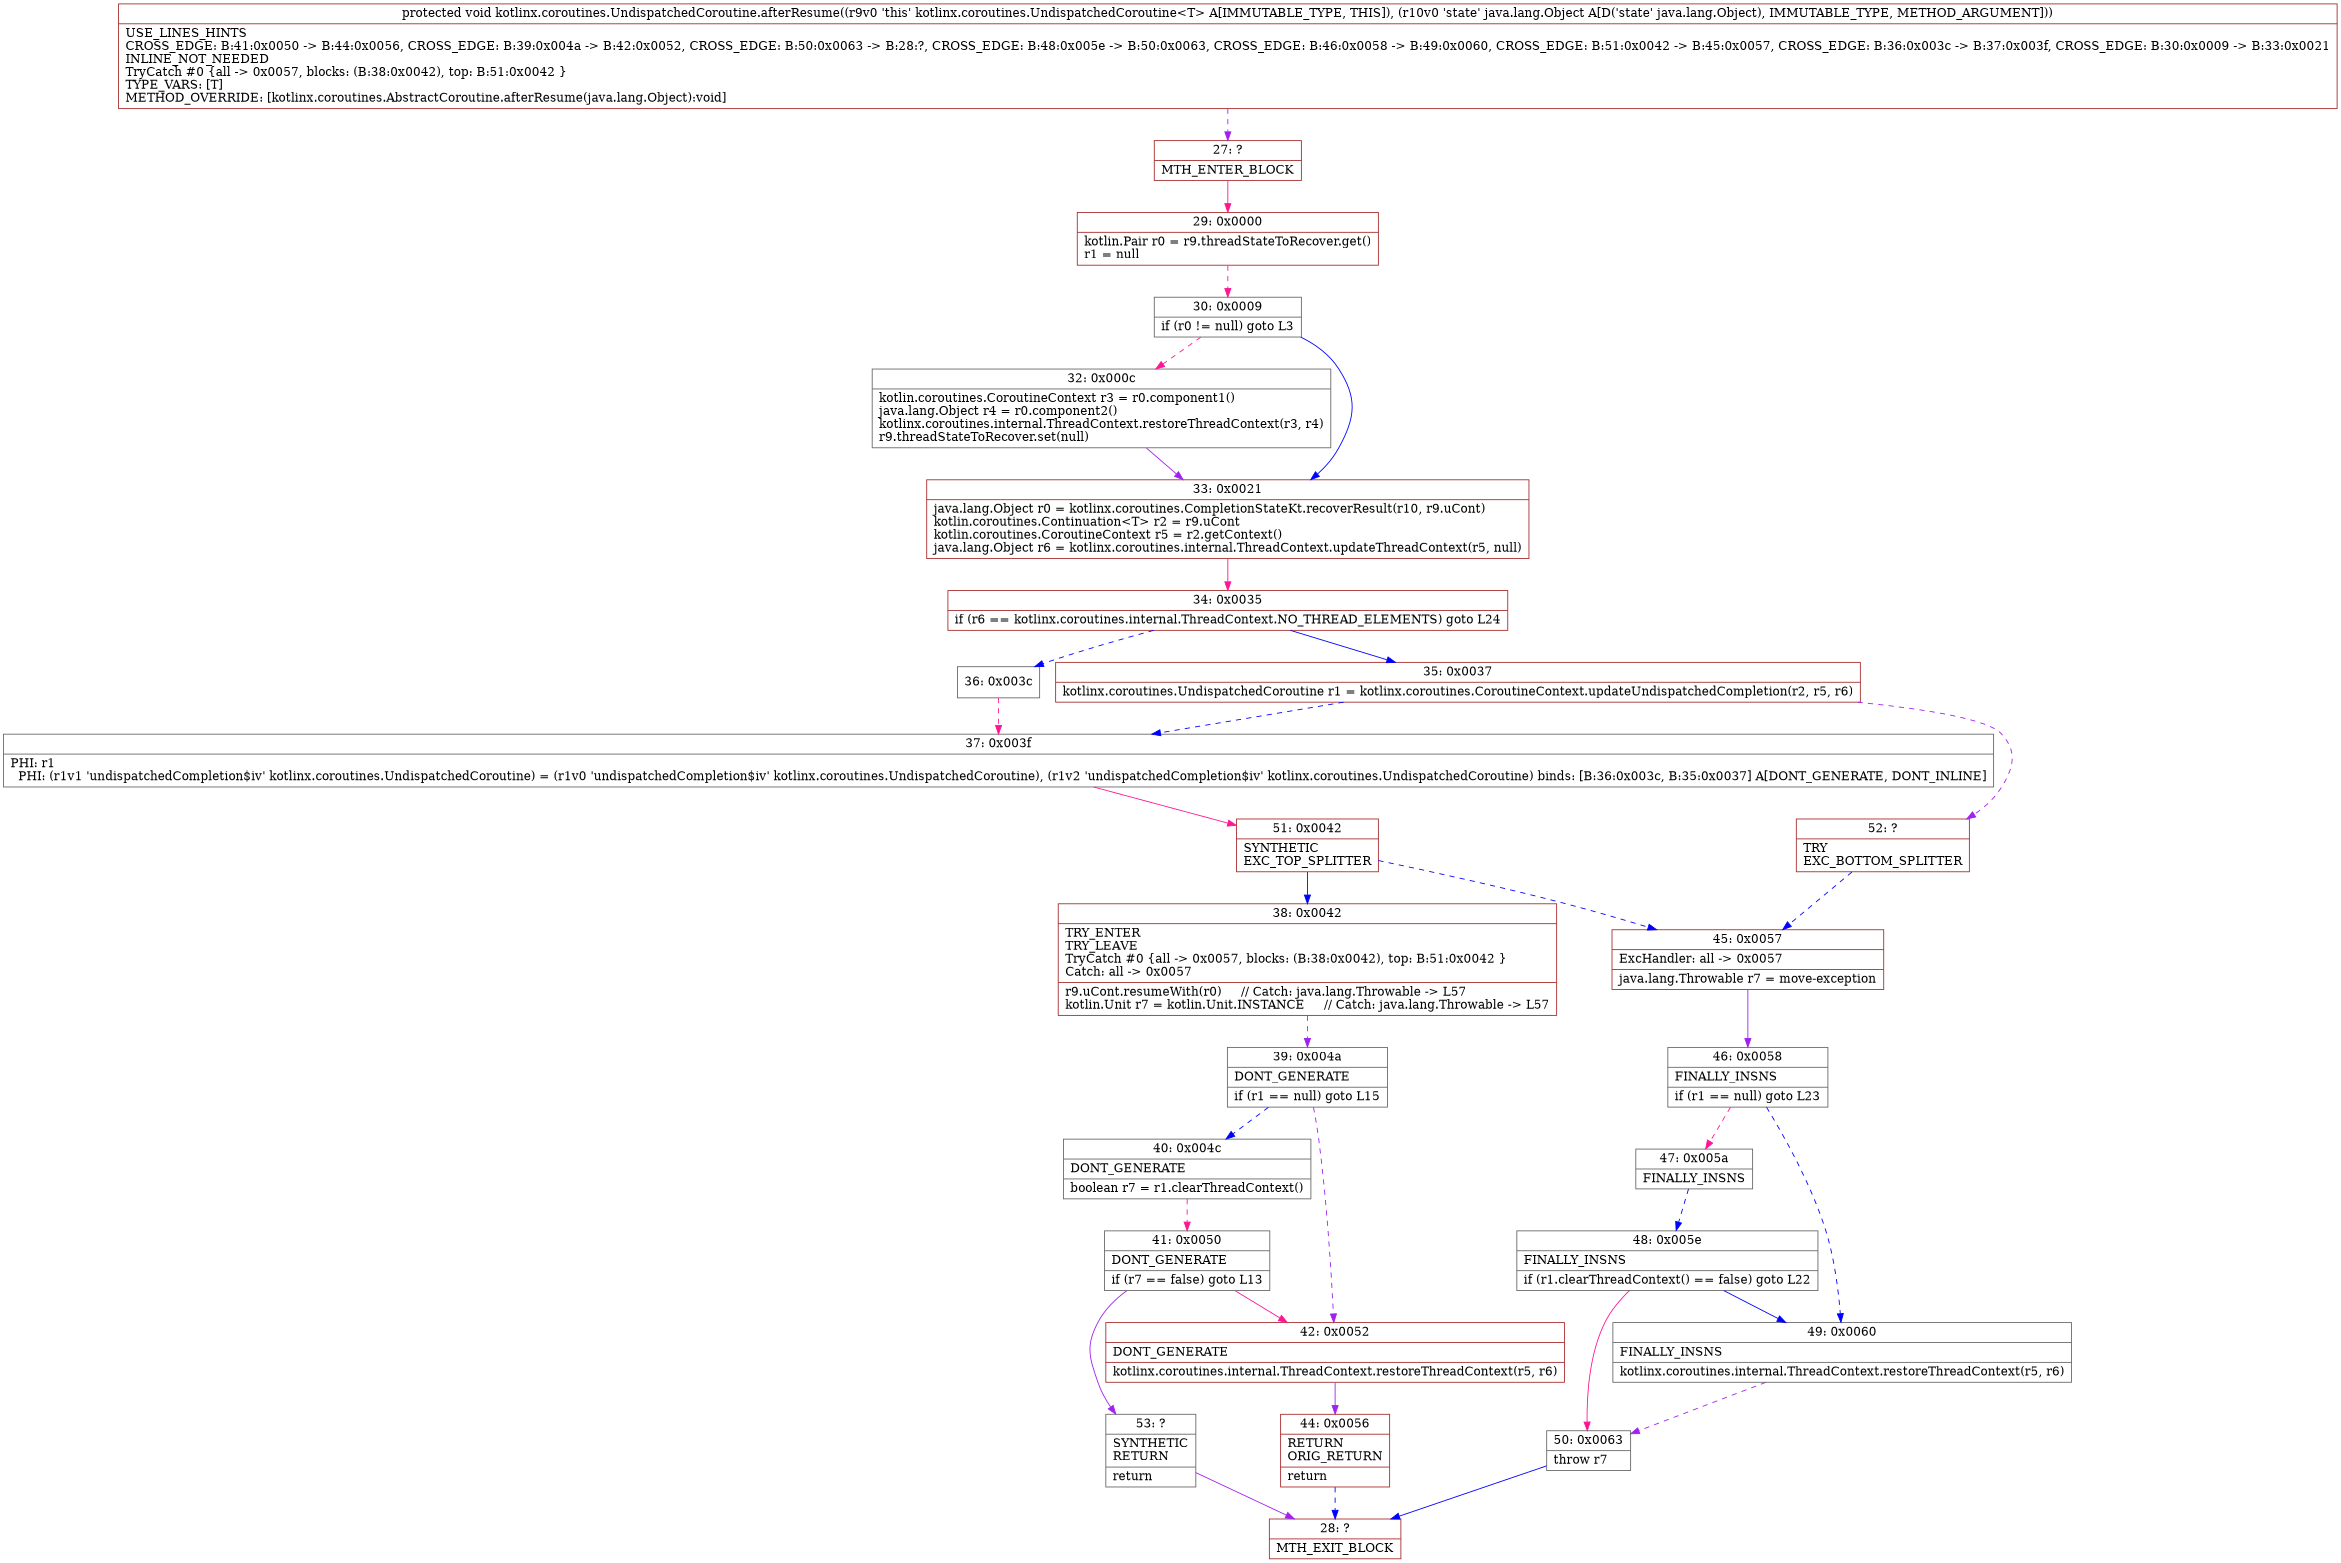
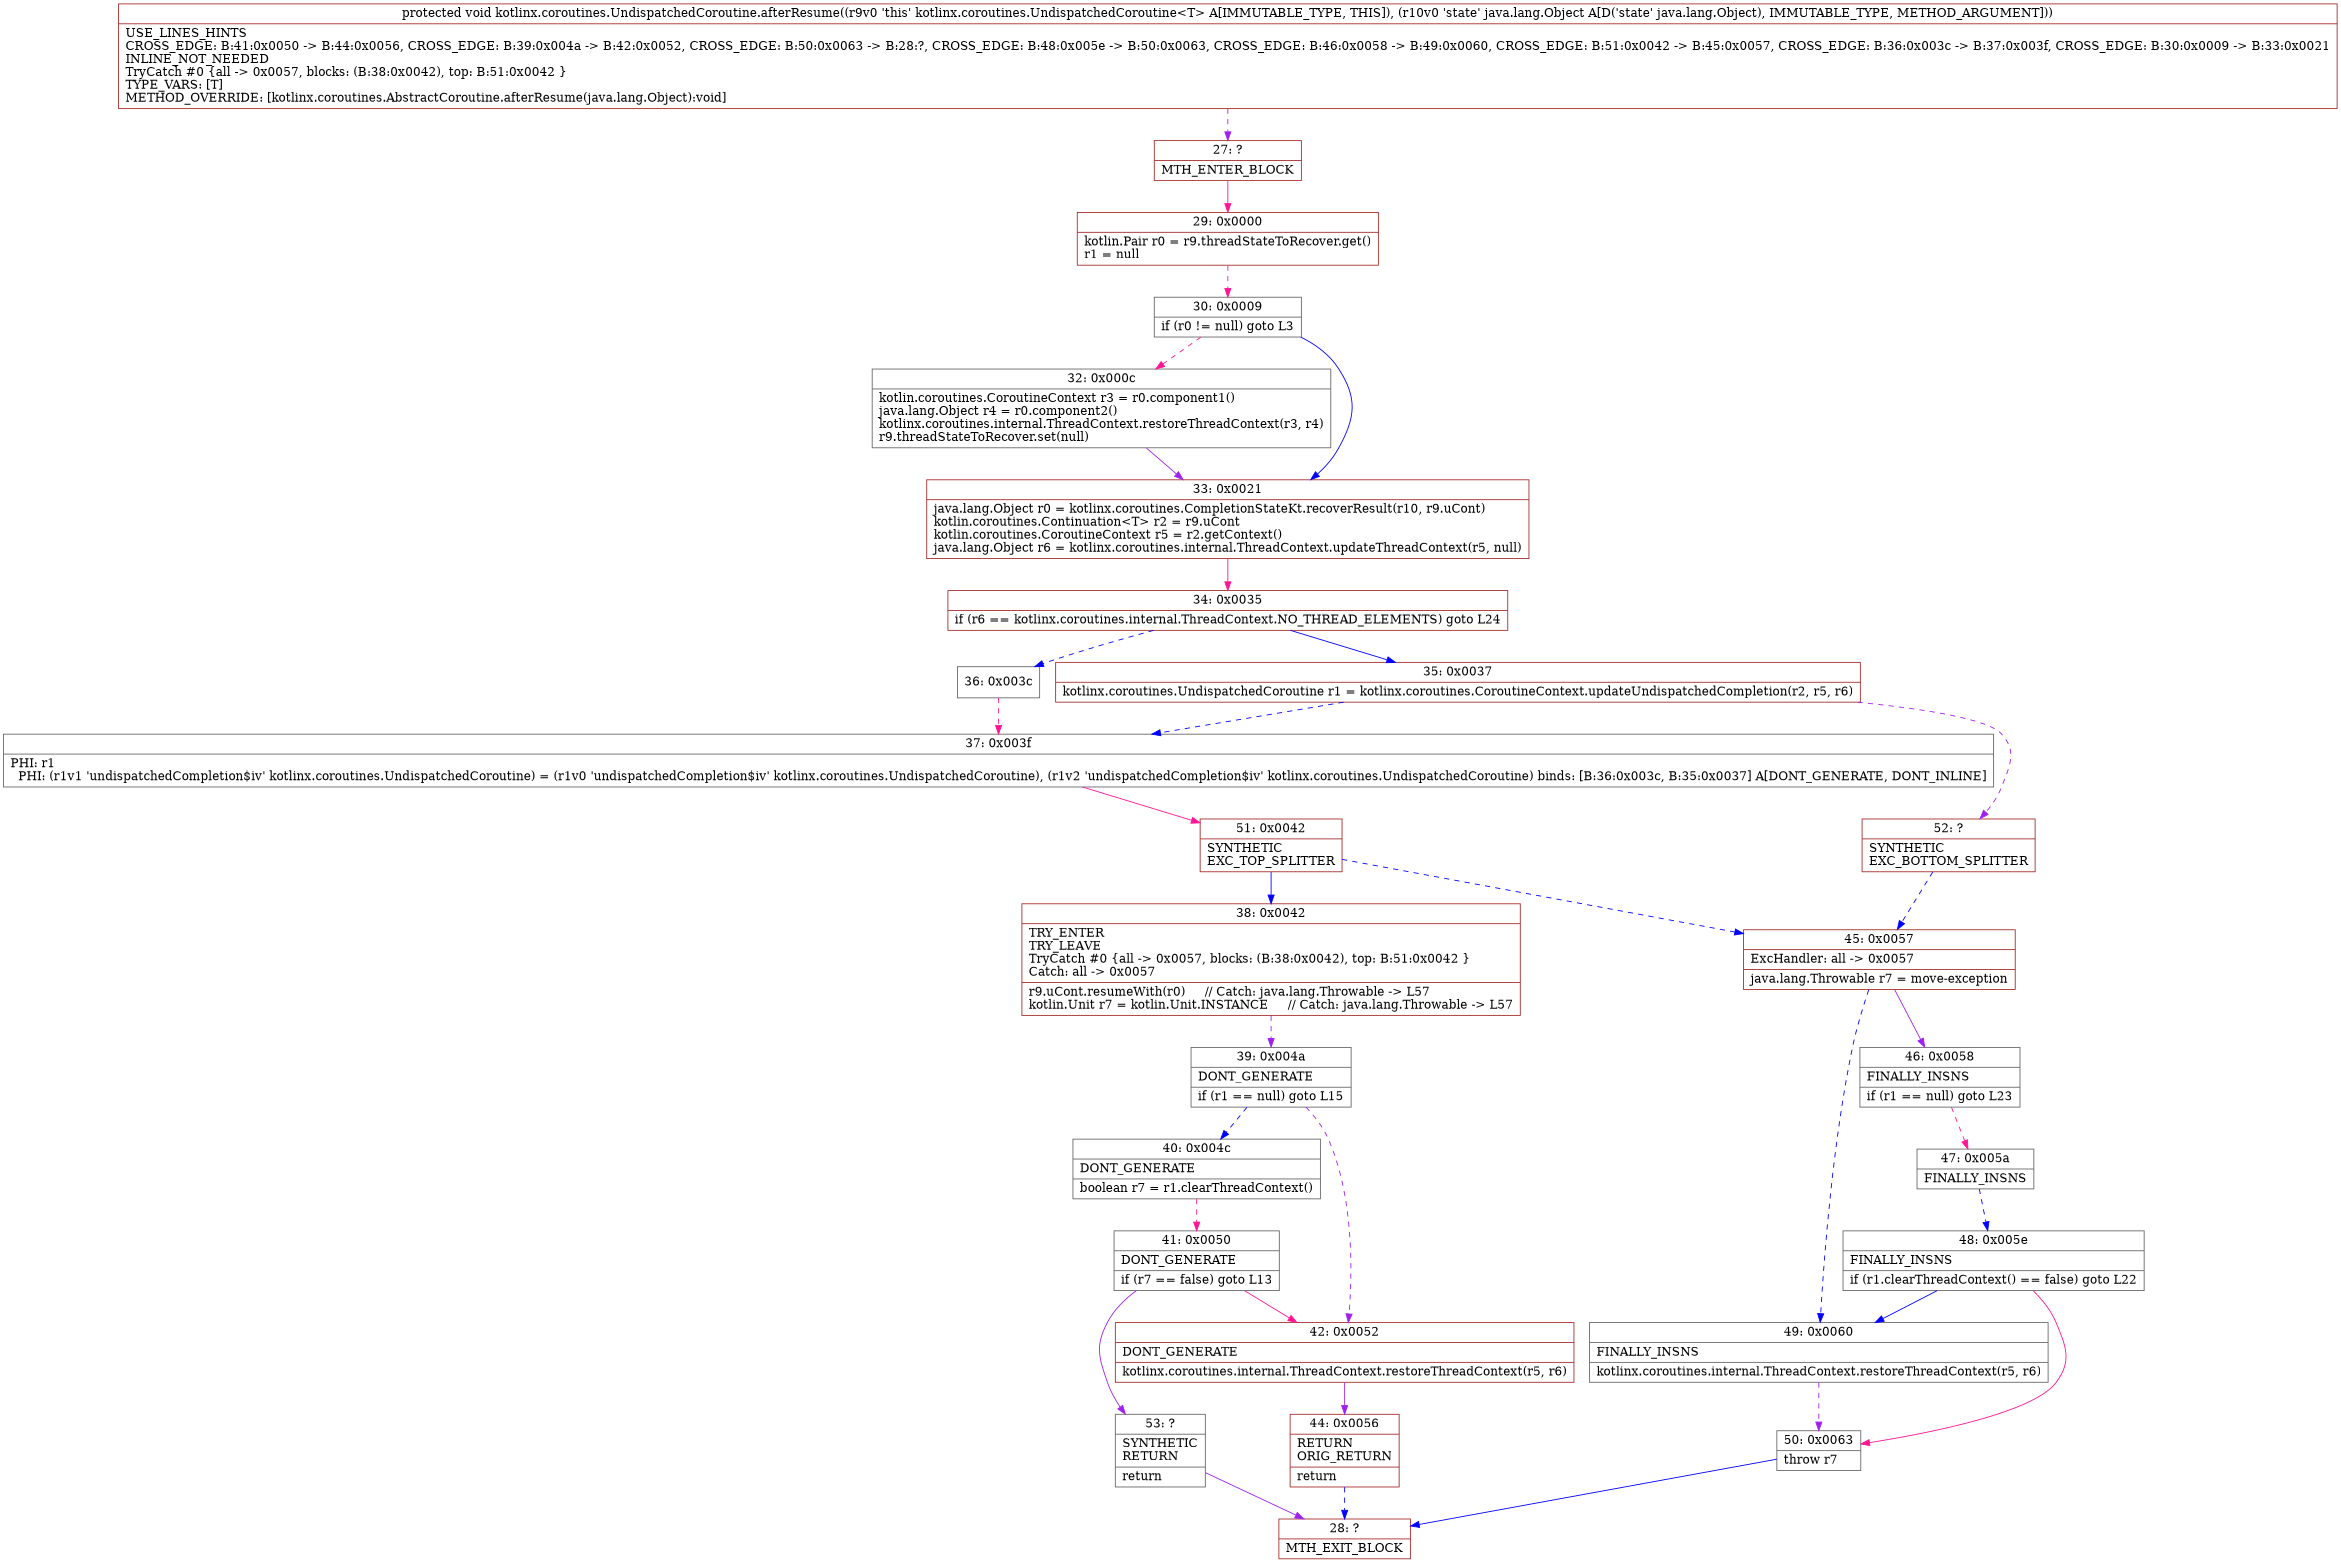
(1815, 848) -> (1907, 848)
(1817, 1206) -> (1836, 1150)
